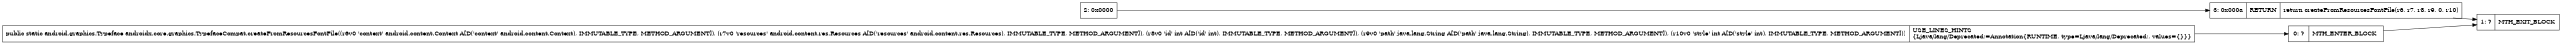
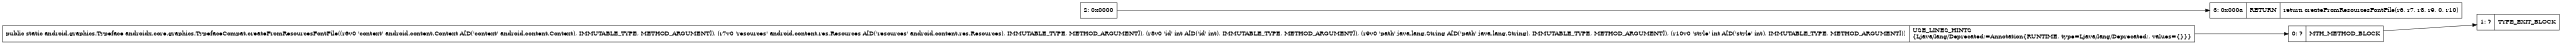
(2463, 19) -> none
(2527, 22) -> (2527, 22)
(2344, 34) -> (2345, 34)
